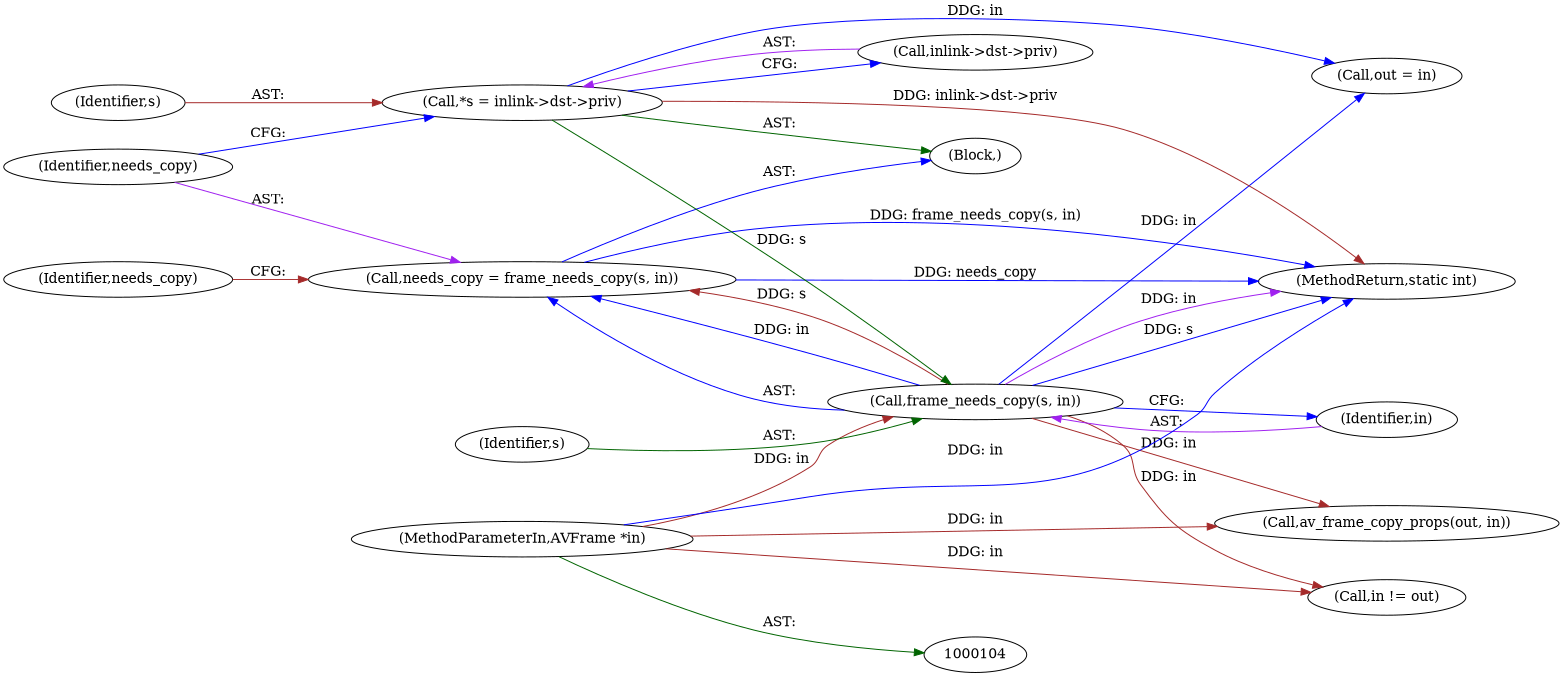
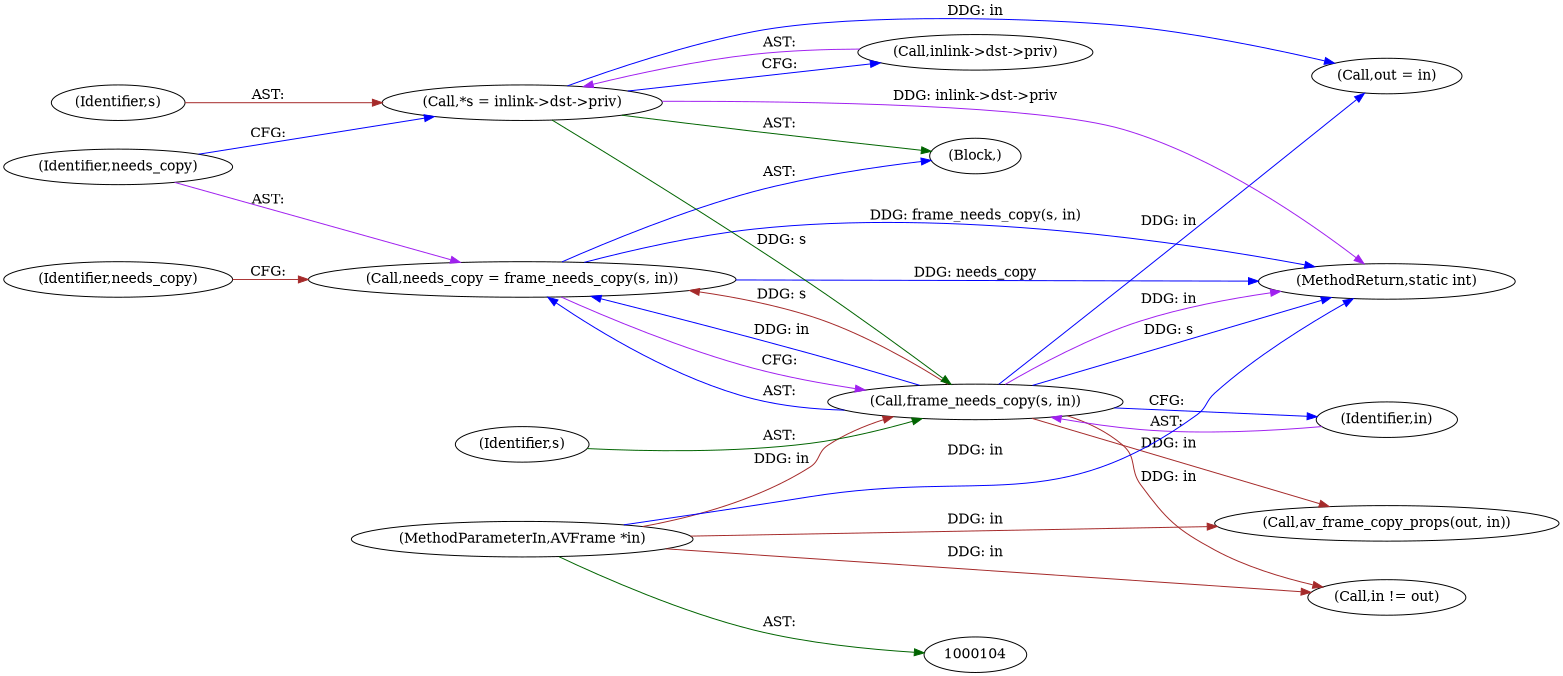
(1027, 114) -> (1027, 114)
none -> (705, 354)
